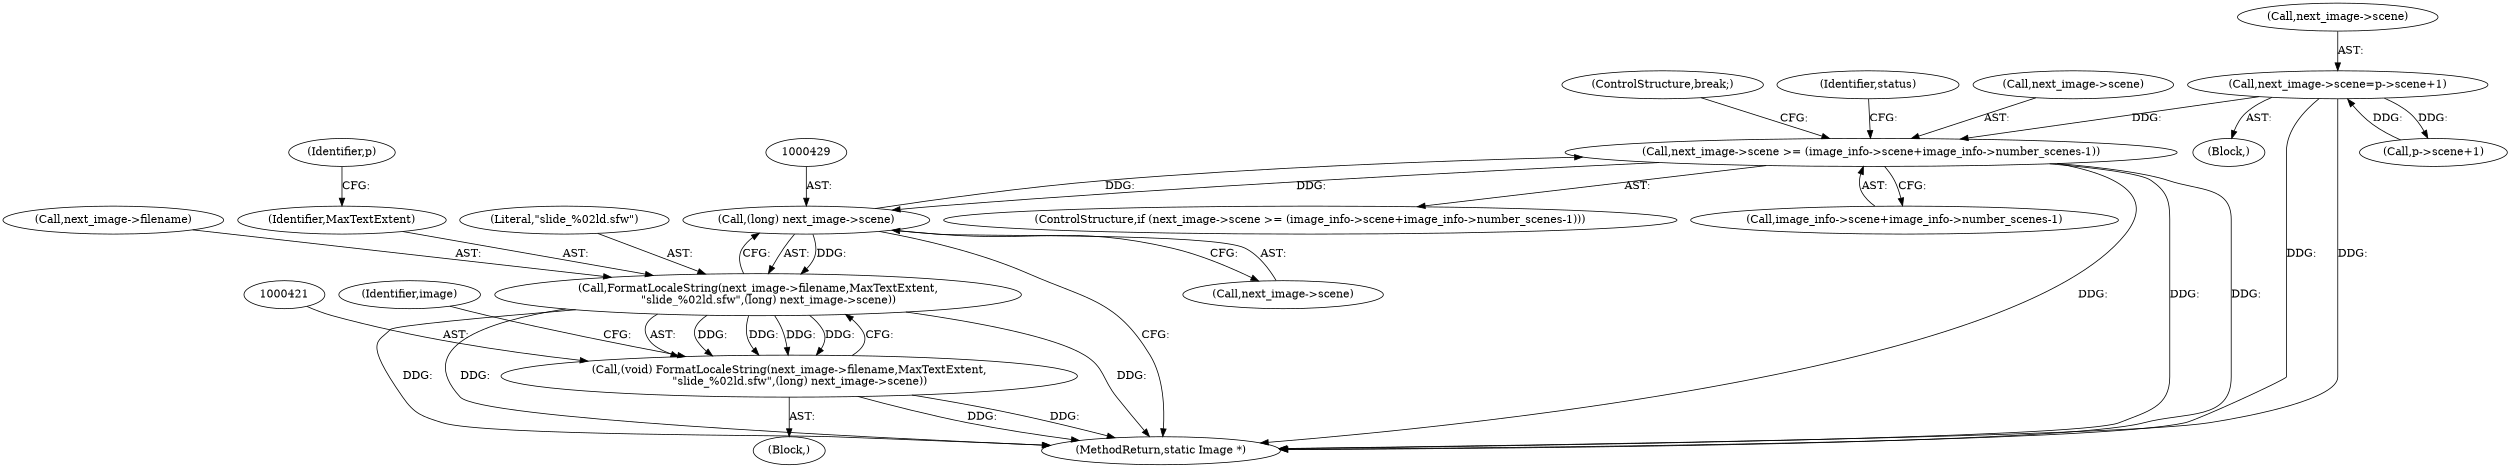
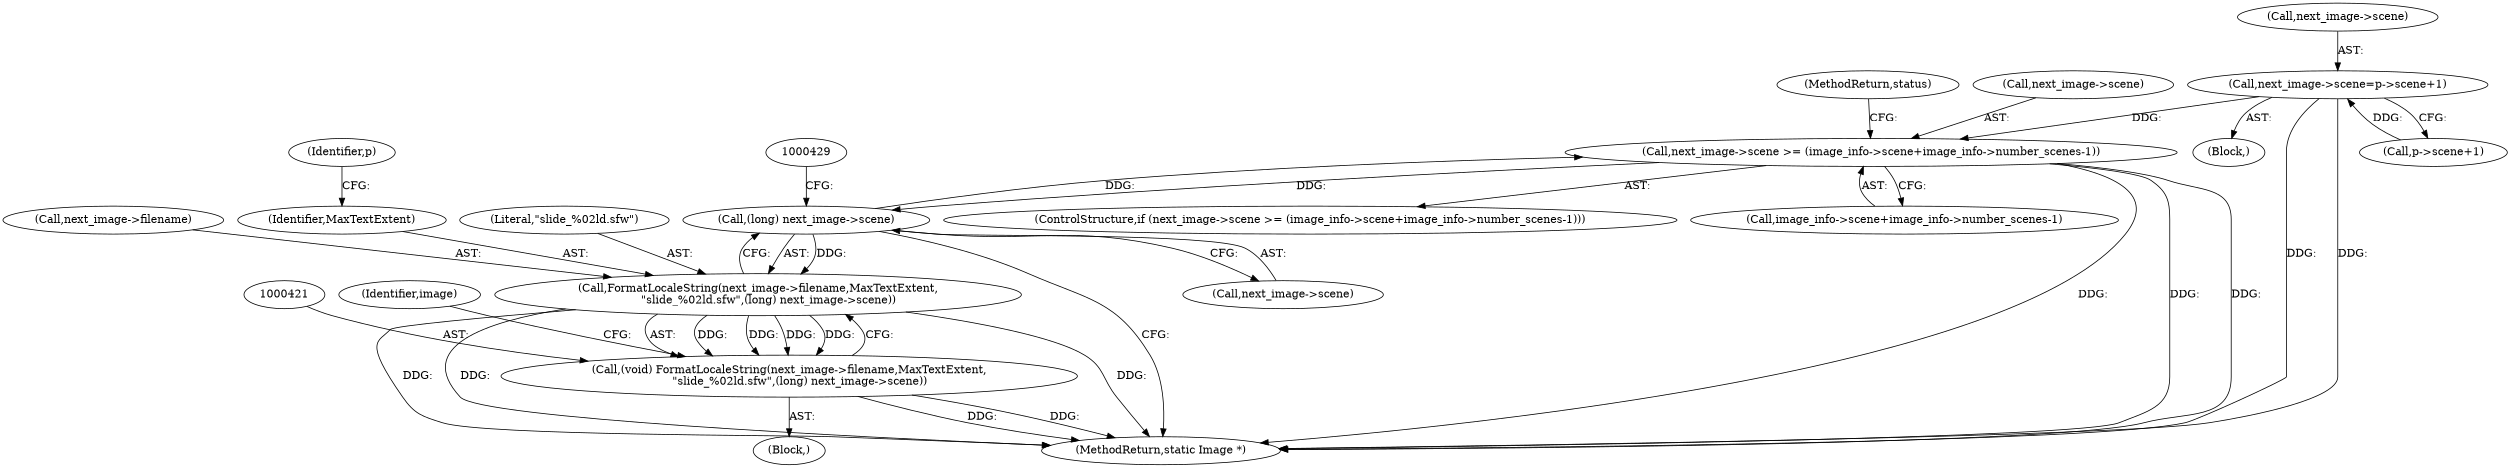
(1663, 85) -> none
(1868, 85) -> (1868, 85)
(2435, 119) -> (2435, 119)
(821, 186) -> (821, 186)
